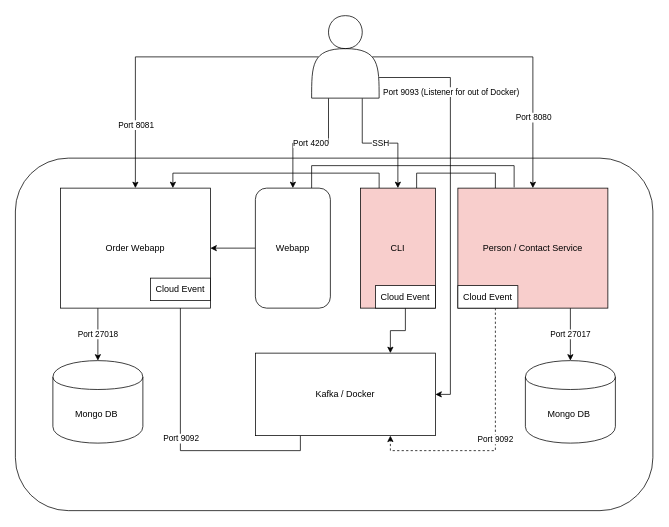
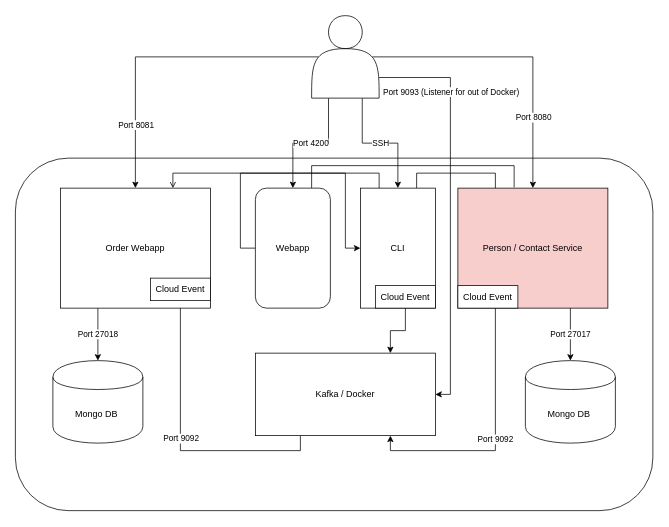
(173, 181) -> (173, 183)
(240, 248) -> (345, 216)
(398, 248) -> (398, 248)
(495, 371) -> (495, 371)
